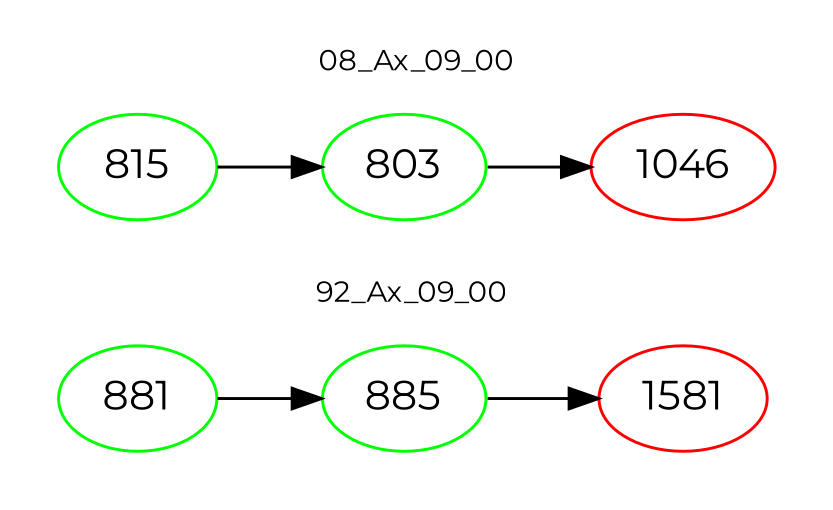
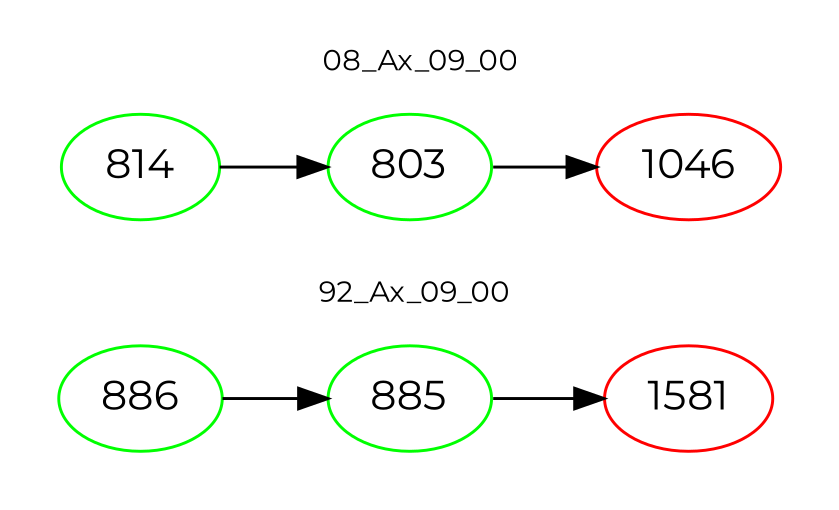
(138, 167) -> (141, 167)
(138, 399) -> (141, 399)
